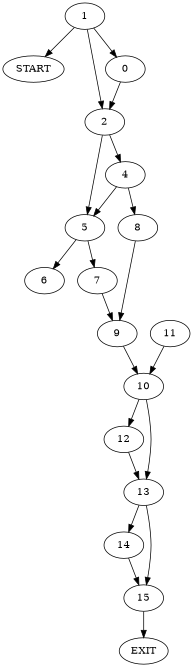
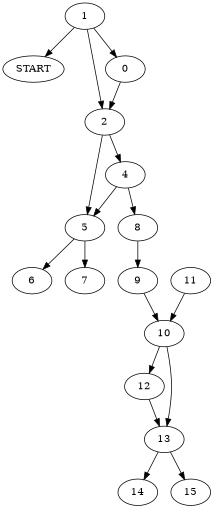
(106, 304) -> none
(132, 568) -> none
(144, 651) -> none
